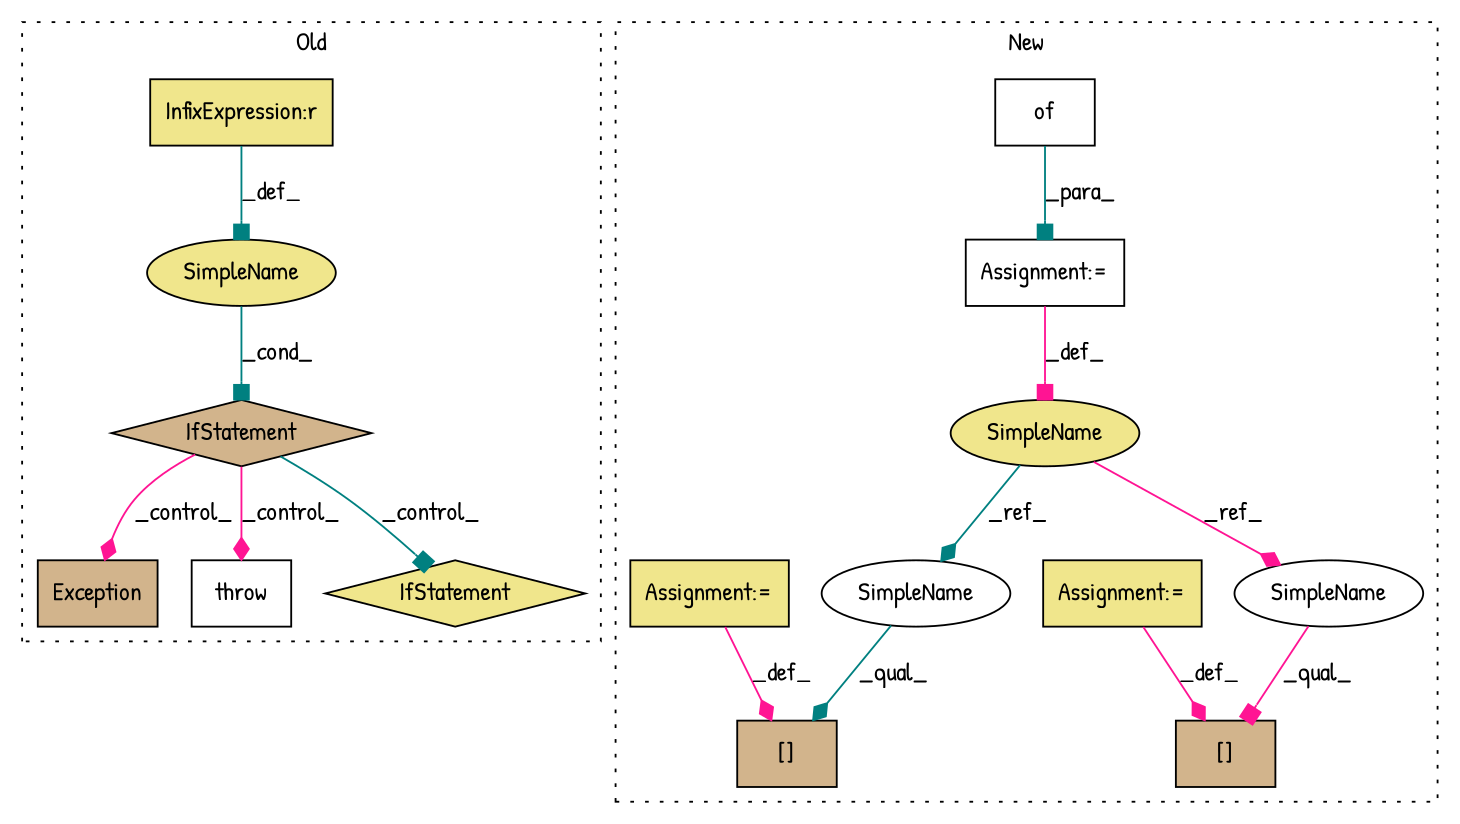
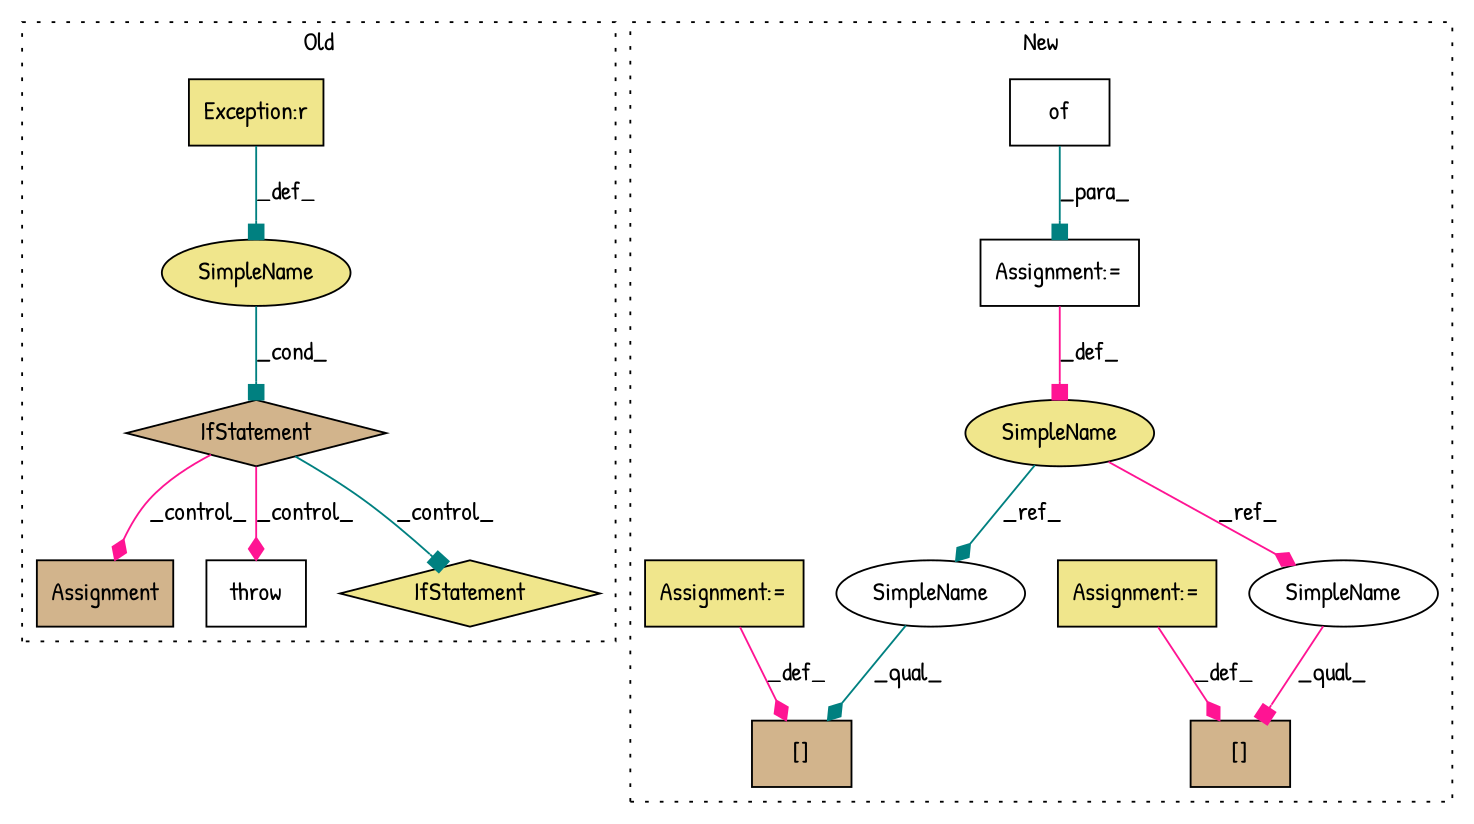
(241, 112) -> (256, 112)
(98, 593) -> (105, 593)
